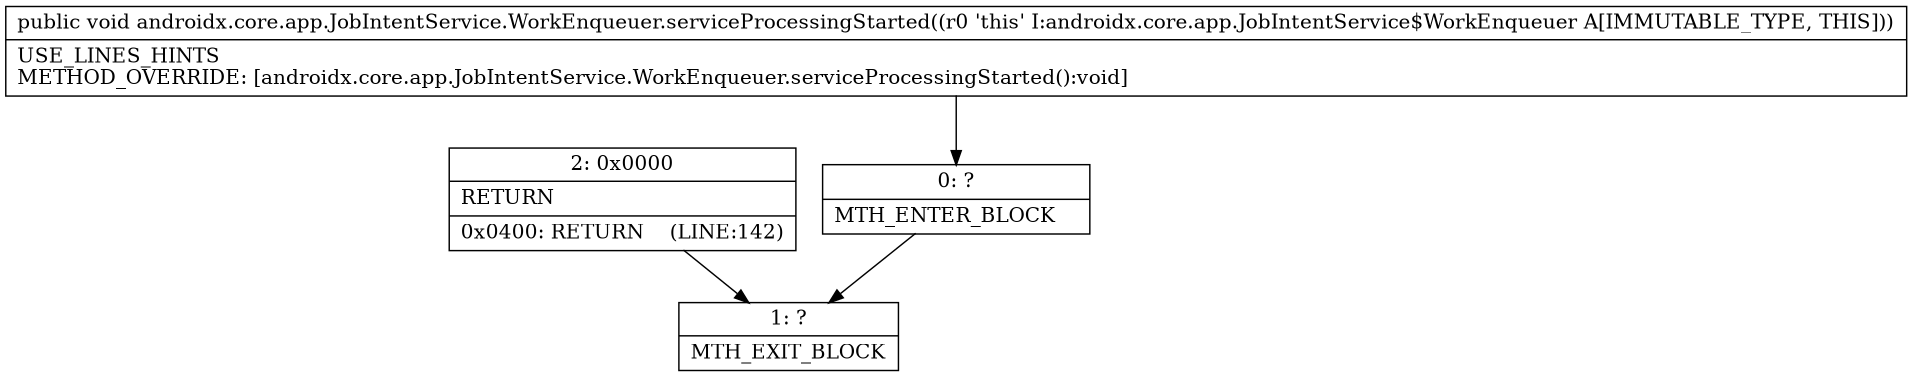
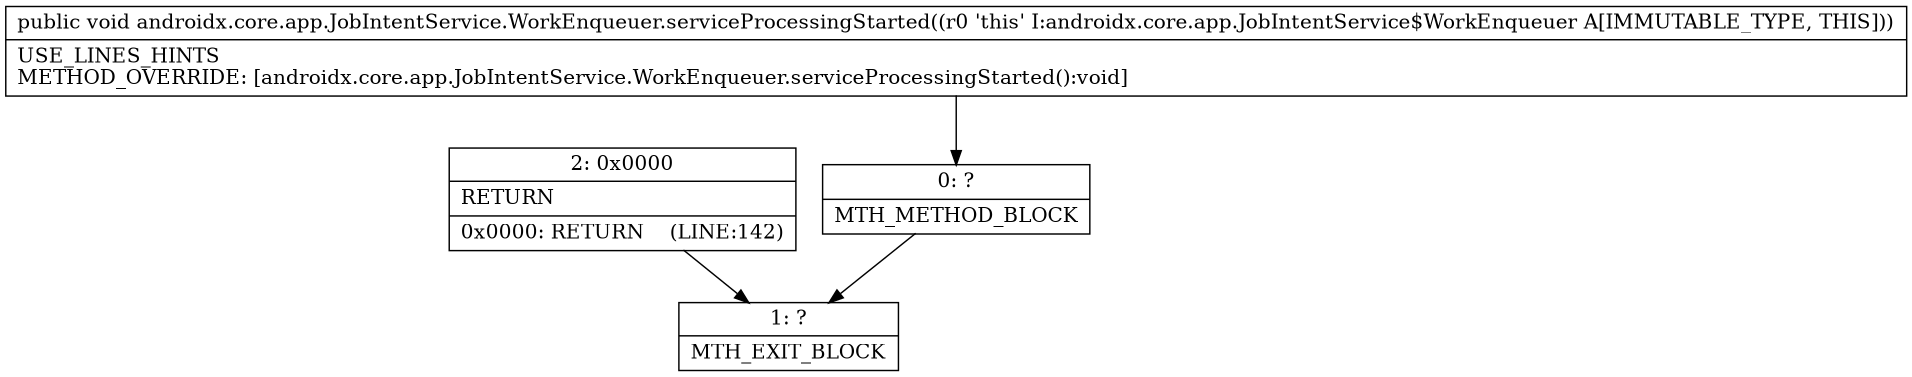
(945, 216) -> (956, 216)
(623, 233) -> (623, 233)
